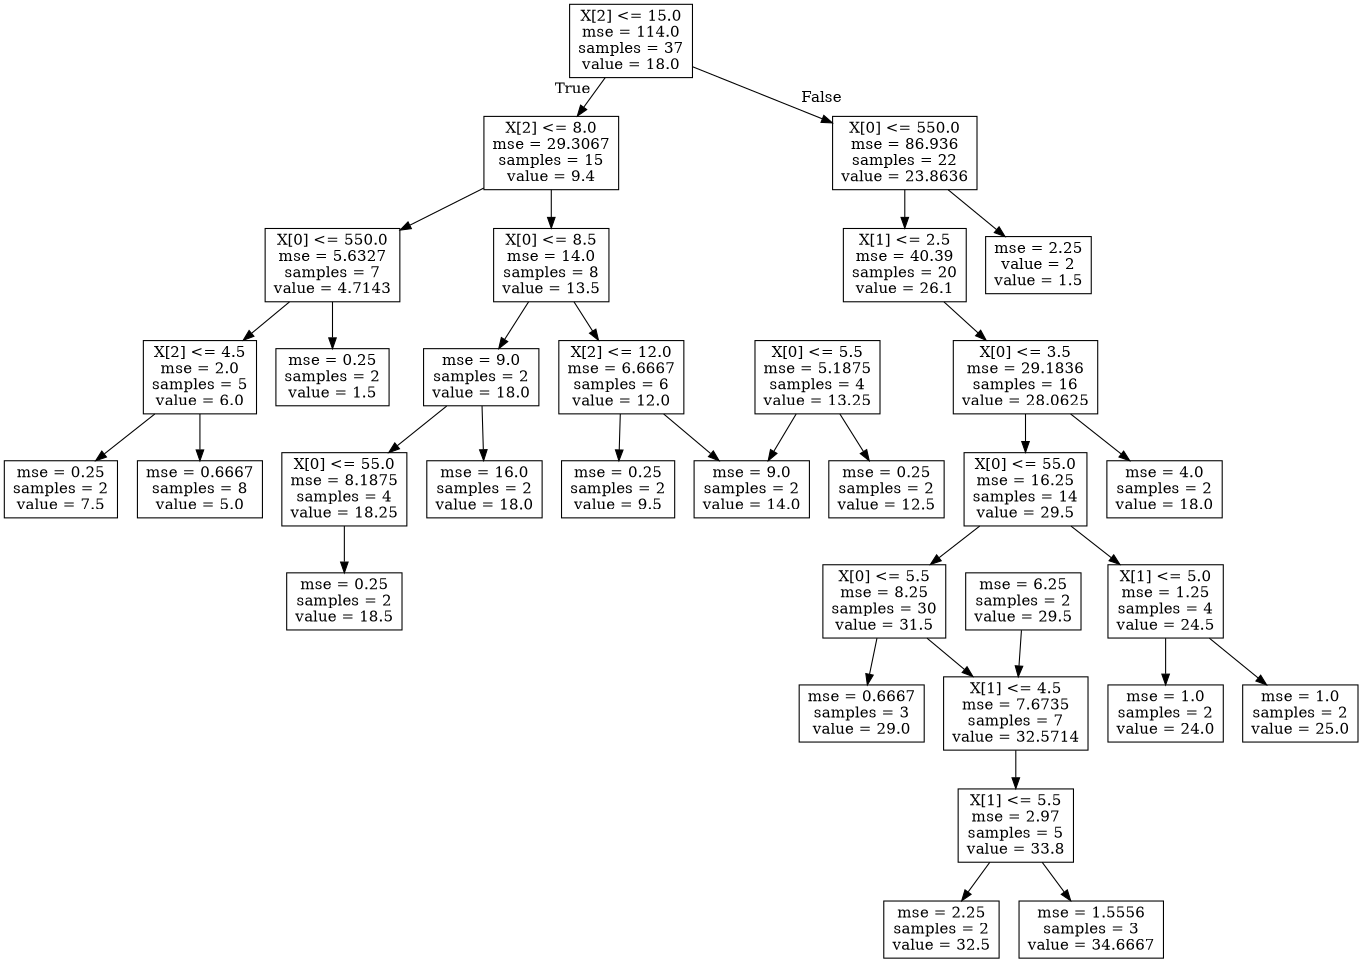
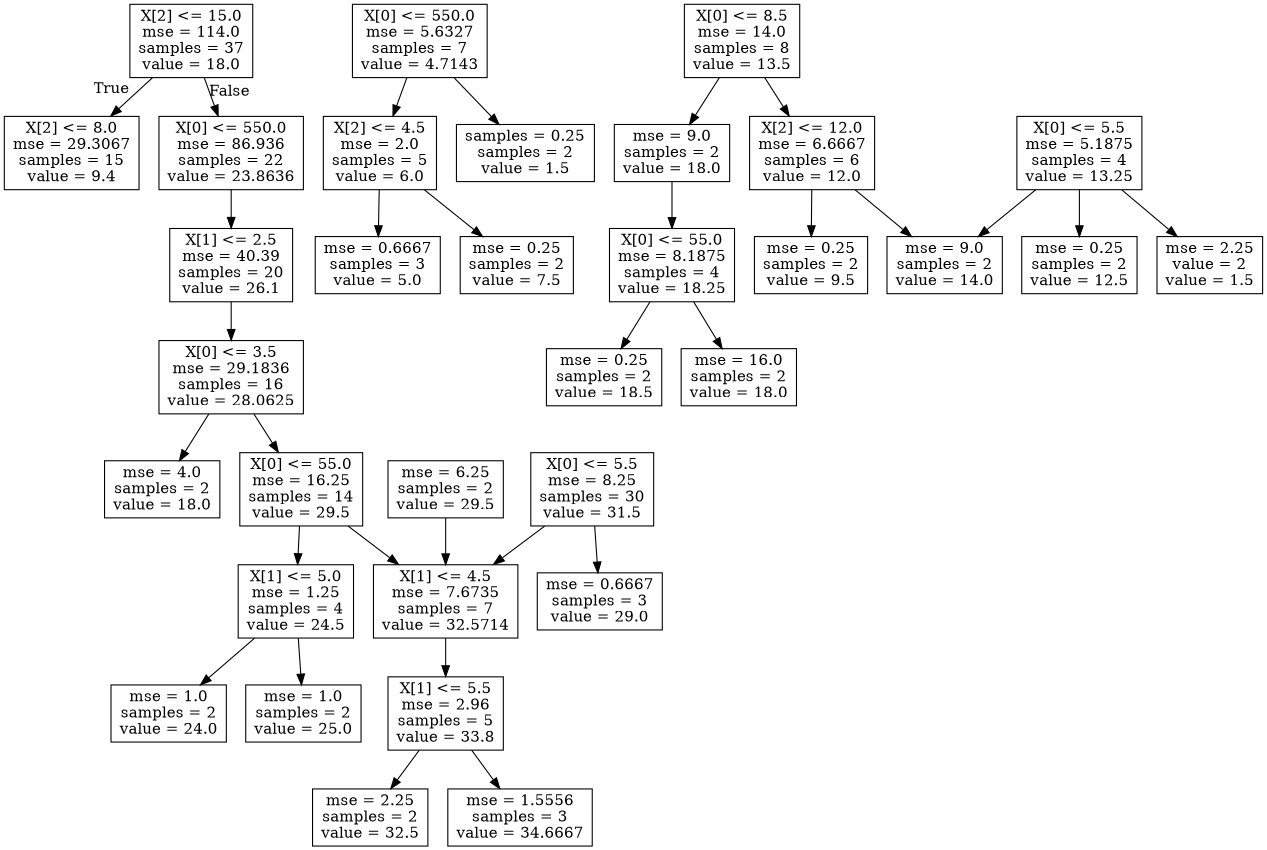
(551, 204) -> none
(447, 207) -> none
(972, 210) -> (1145, 210)
(332, 377) -> (525, 153)
(483, 428) -> (705, 321)
(200, 489) -> (378, 265)
(959, 542) -> (369, 542)
(1016, 826) -> (446, 713)
